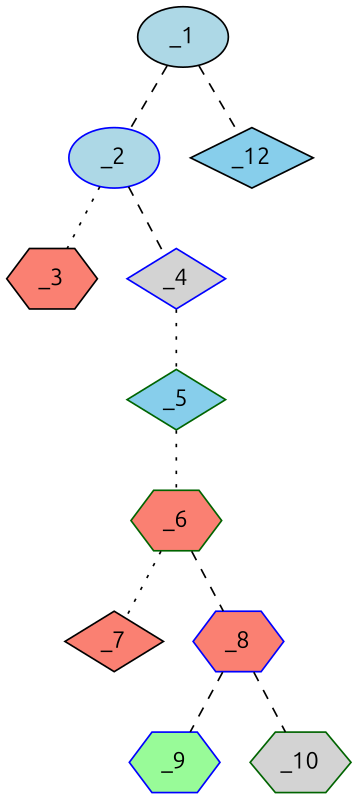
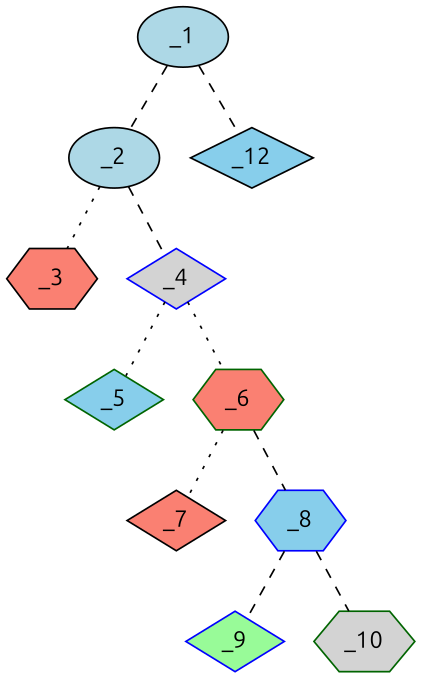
(114, 158) -> (114, 158)
(176, 460) -> (205, 335)
(238, 641) -> (301, 521)
(175, 762) -> (235, 641)
